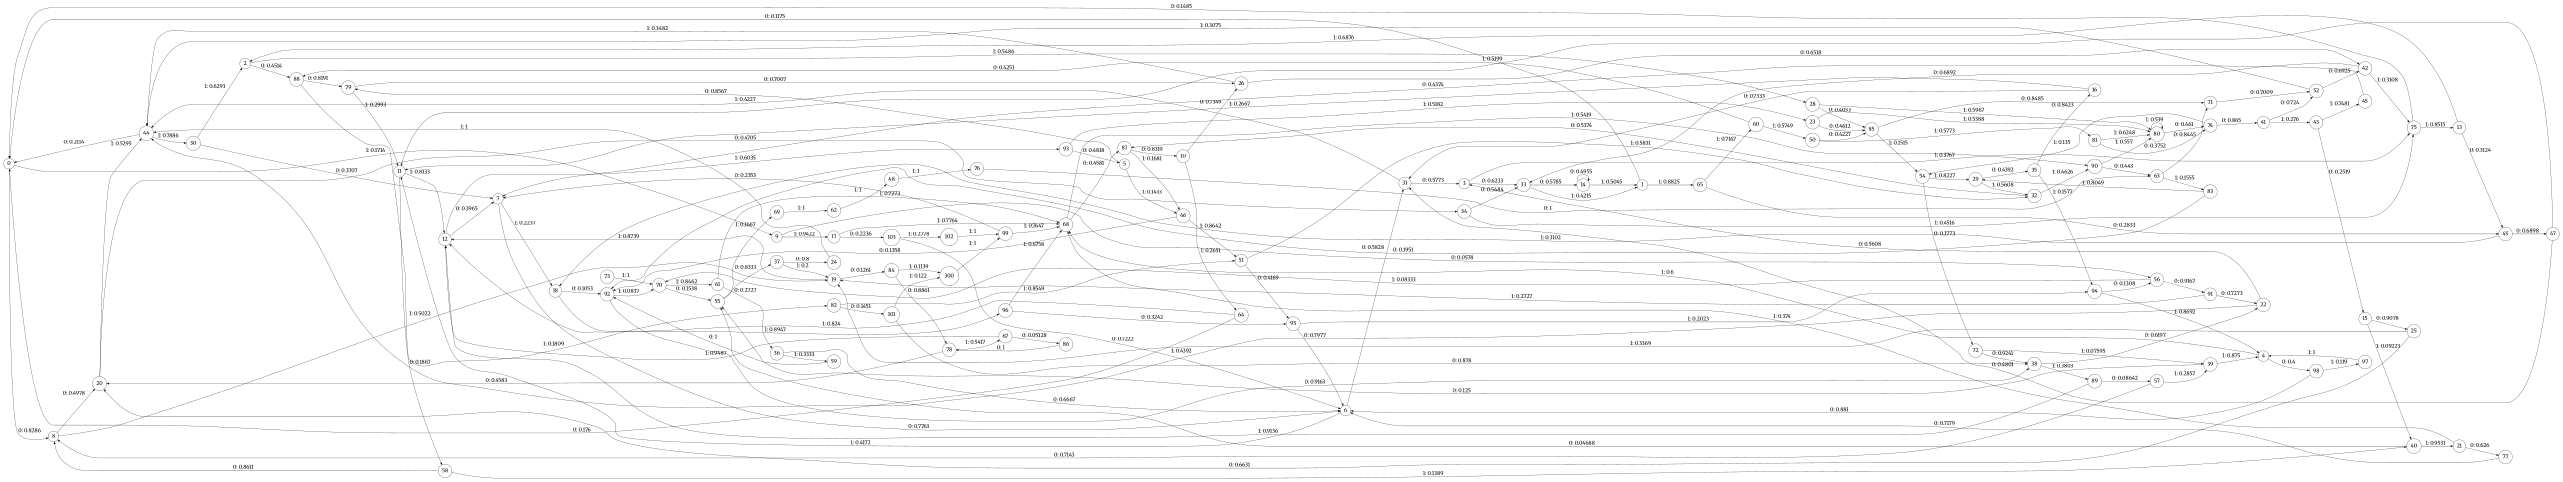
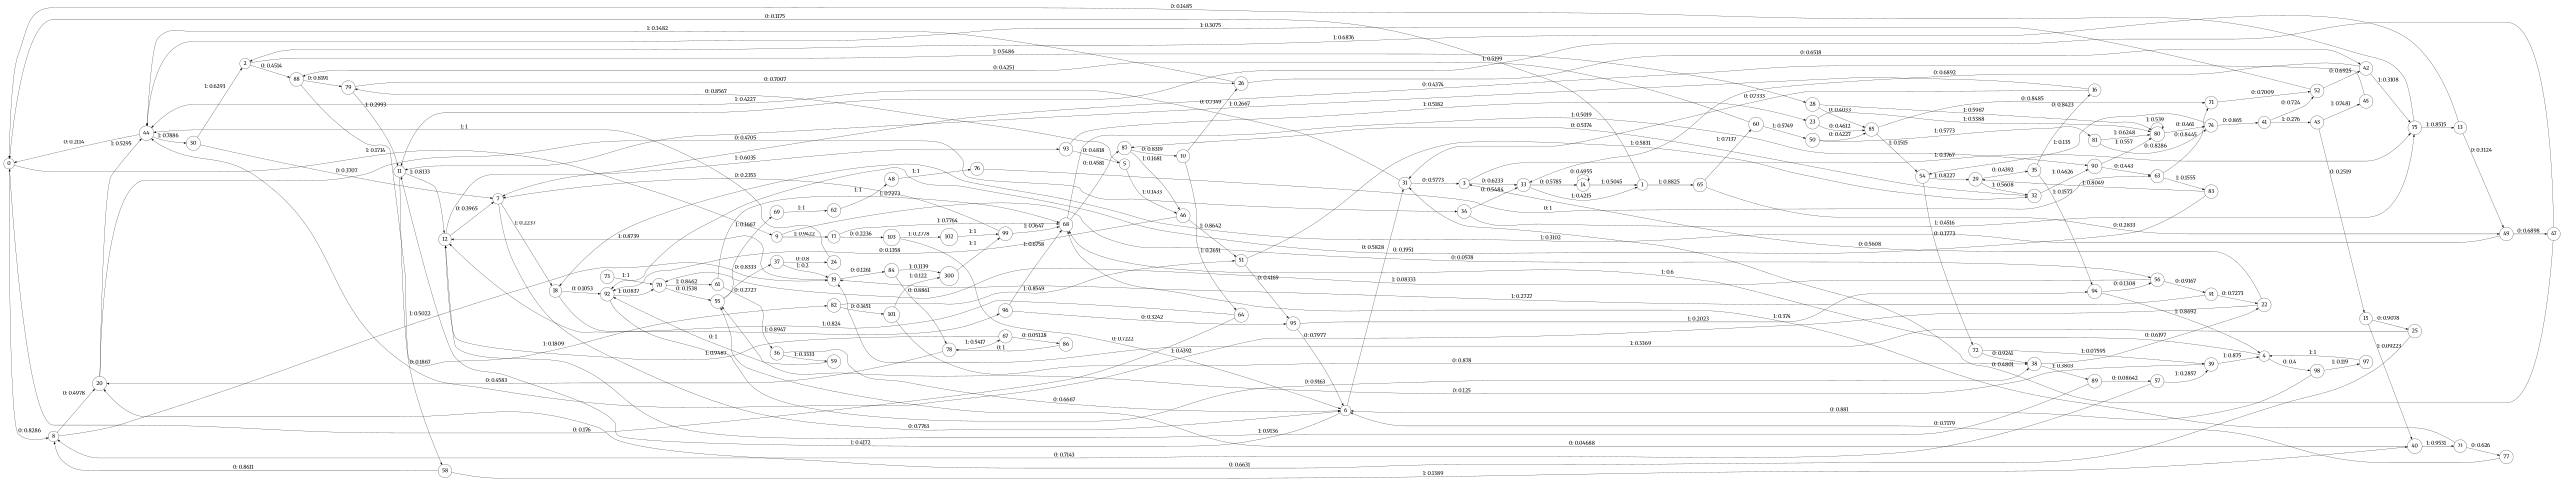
(1583, 115) -> (1583, 115)
(1728, 139) -> (1728, 139)
(2157, 146) -> (2157, 146)
